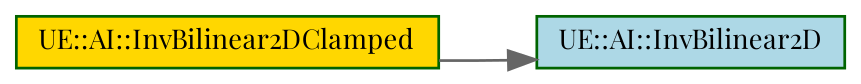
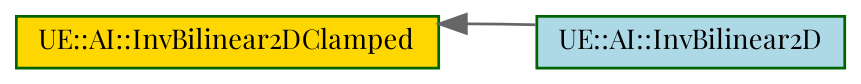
(474, 61) -> (501, 24)
